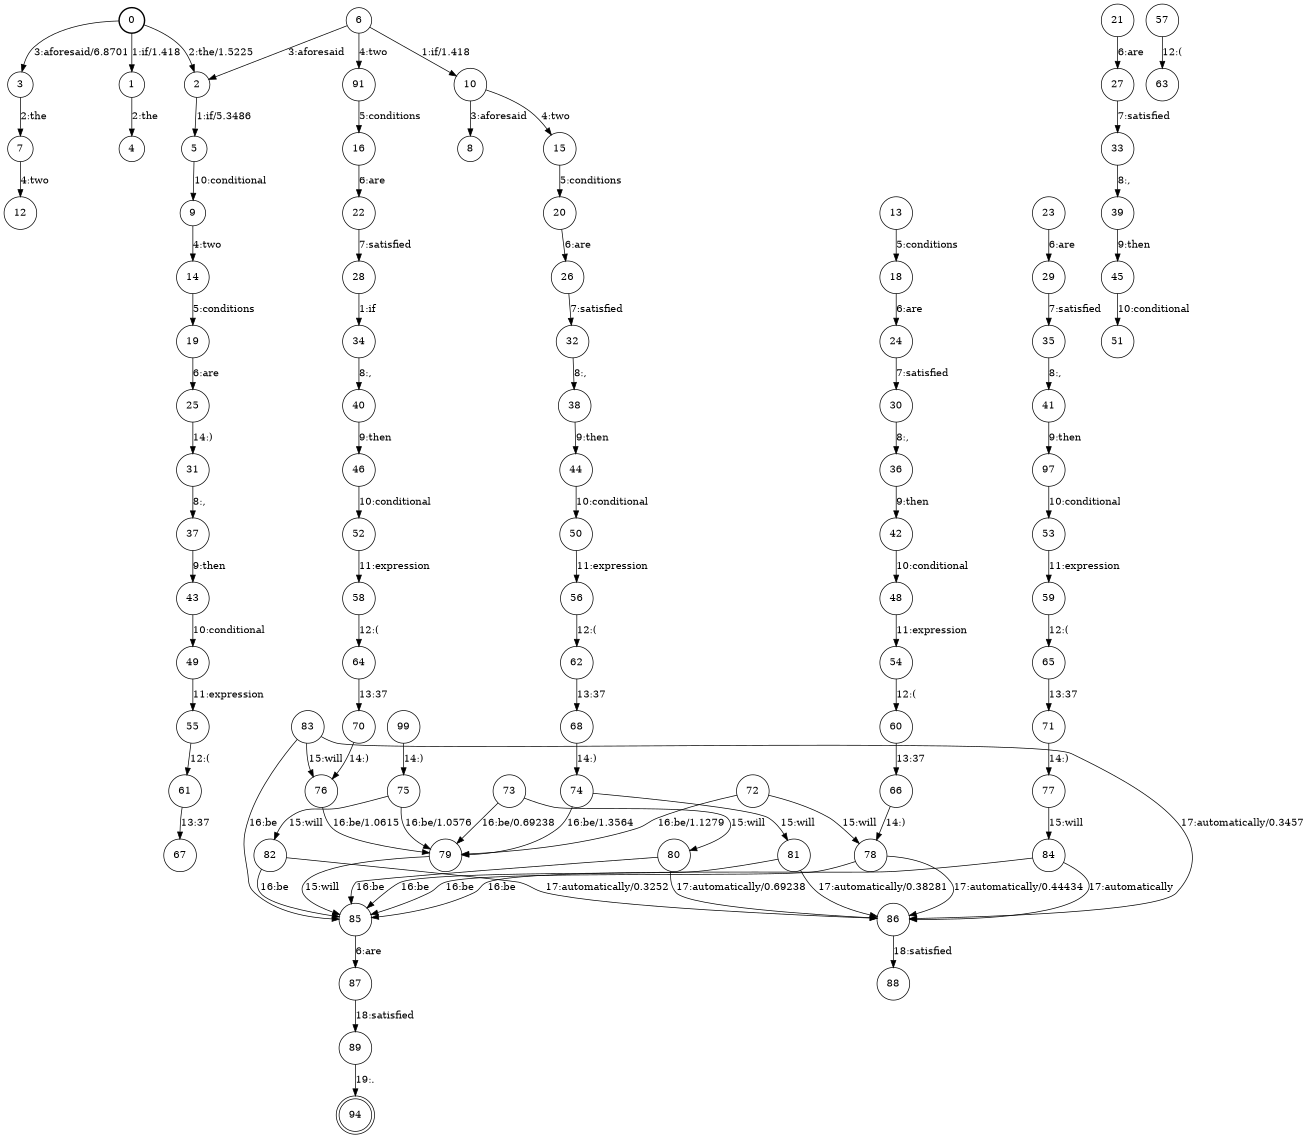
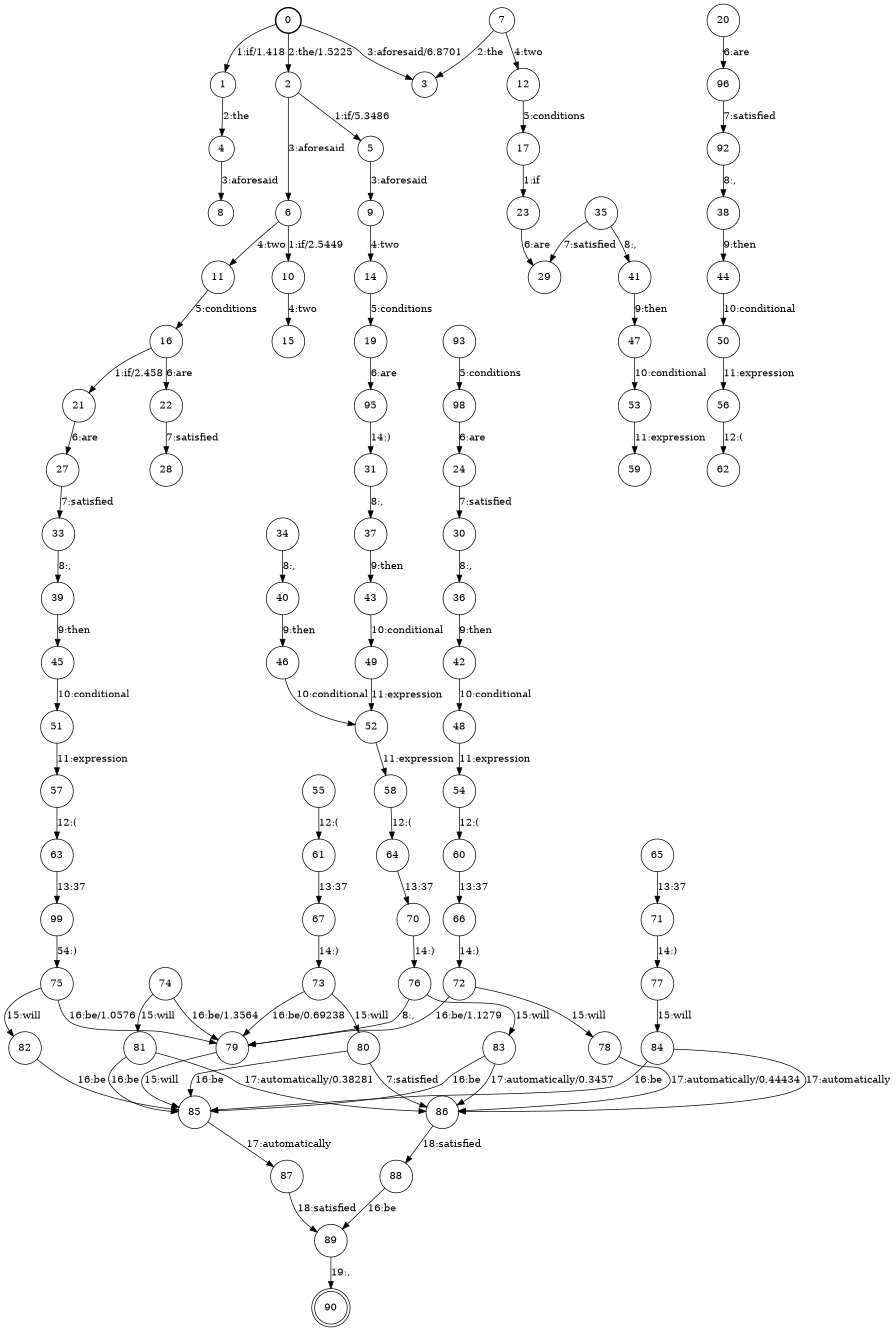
(281, 51) -> (288, 145)
(446, 53) -> (316, 245)
(359, 85) -> (218, 277)
(20, 113) -> (469, 54)
(470, 115) -> (221, 177)
none -> (523, 149)
(560, 177) -> none
(230, 181) -> (399, 181)
(896, 213) -> (459, 342)
(568, 277) -> (723, 85)
(896, 277) -> (459, 406)
(359, 306) -> none
(1049, 306) -> (568, 236)
(573, 342) -> (723, 149)
none -> (120, 364)
(193, 406) -> (371, 406)
(1049, 470) -> (635, 342)
(1049, 627) -> none
(193, 691) -> (371, 691)
(577, 727) -> none
none -> (57, 755)
(307, 757) -> (479, 1003)
(414, 759) -> (67, 952)
(885, 820) -> (459, 948)
(366, 823) -> (409, 1016)
(614, 875) -> none
none -> (57, 884)
(741, 887) -> (413, 1080)
(577, 898) -> none
none -> (319, 948)
(369, 952) -> (289, 1144)
(355, 1115) -> (331, 1308)
none -> (366, 1206)
